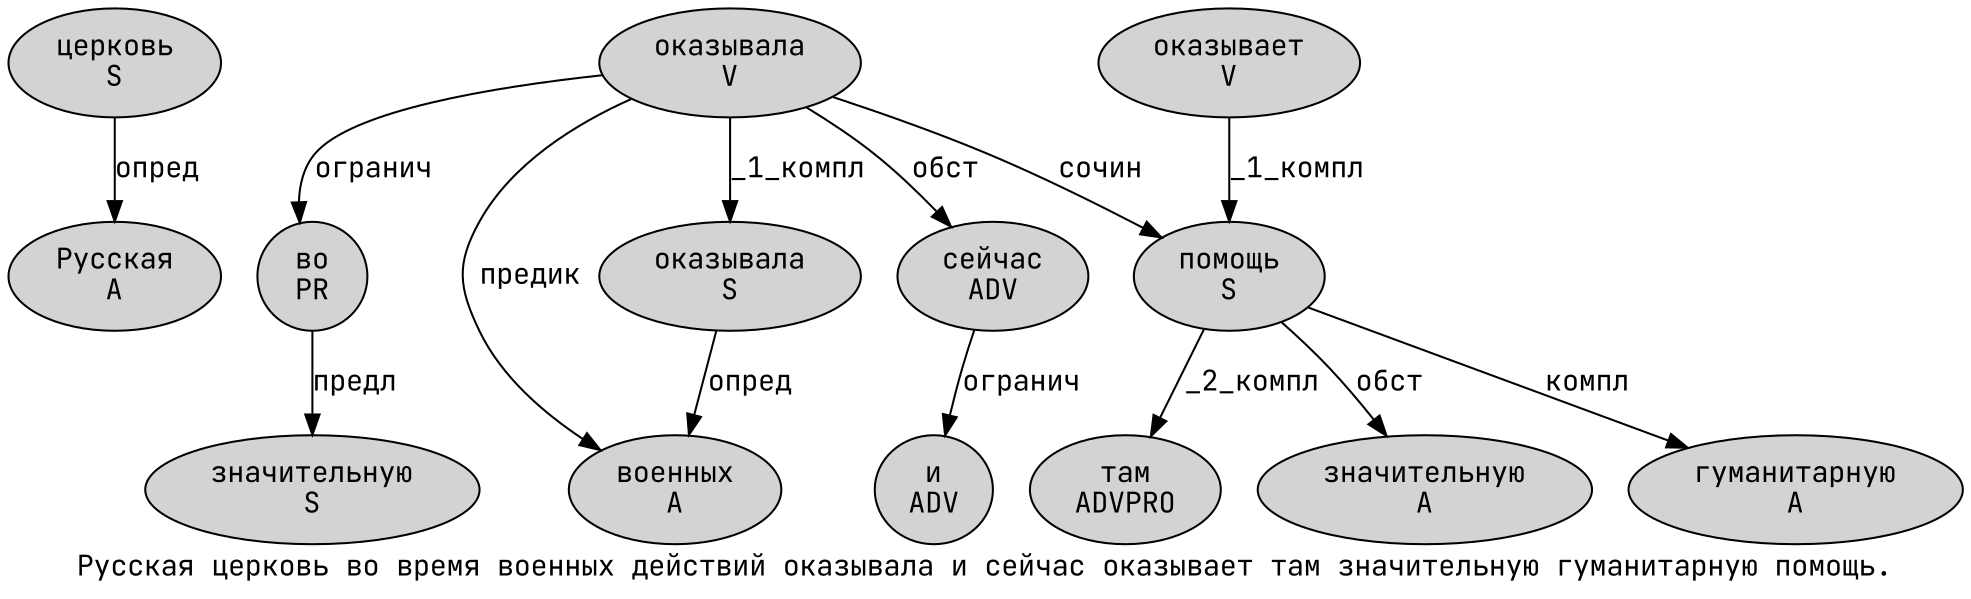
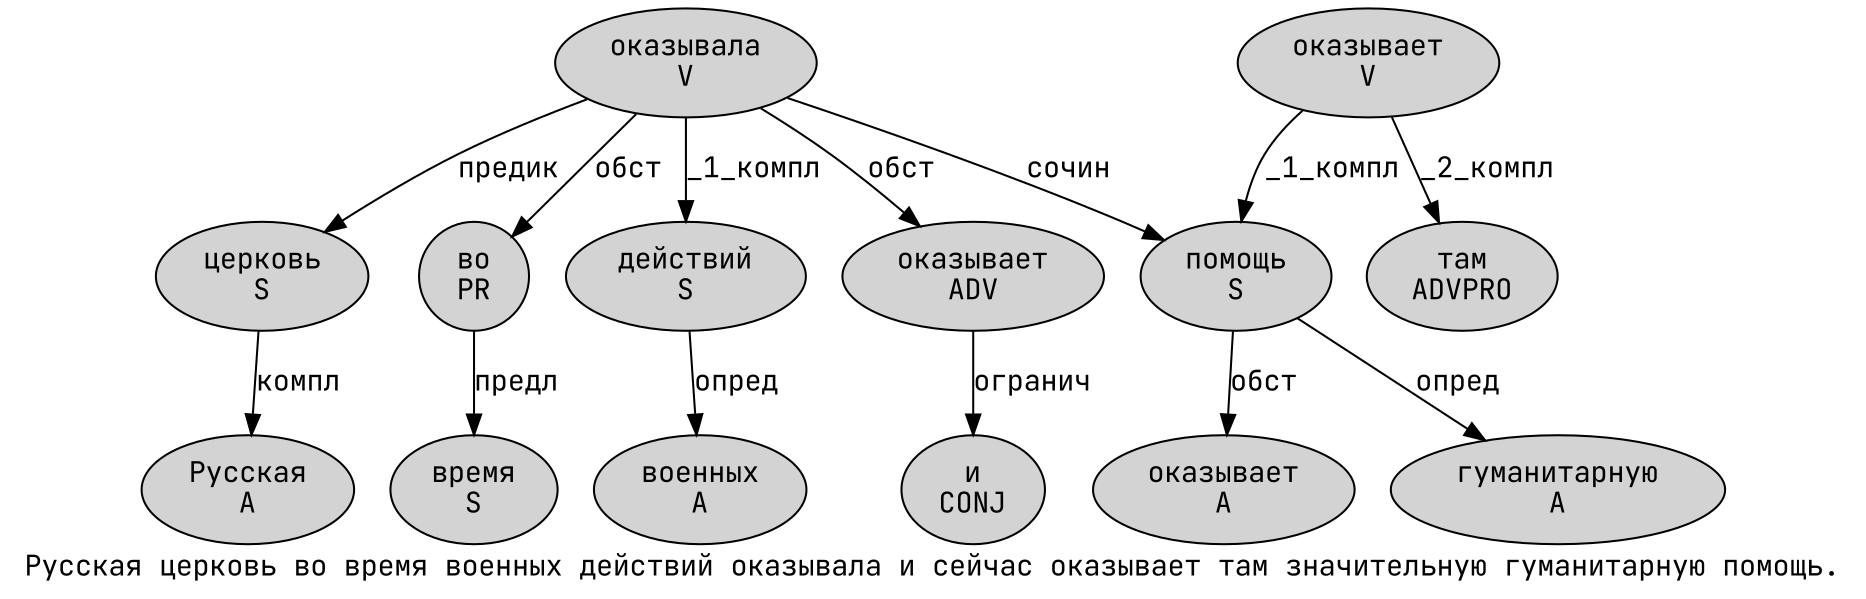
(158, 170) -> (299, 383)
(374, 170) -> (629, 170)
(466, 253) -> (461, 153)
(730, 276) -> (686, 276)
(993, 276) -> (973, 276)
(1182, 374) -> (1411, 160)
(1588, 383) -> (1458, 383)
(312, 490) -> (474, 490)
(934, 490) -> (973, 490)
(1425, 490) -> (1224, 490)
